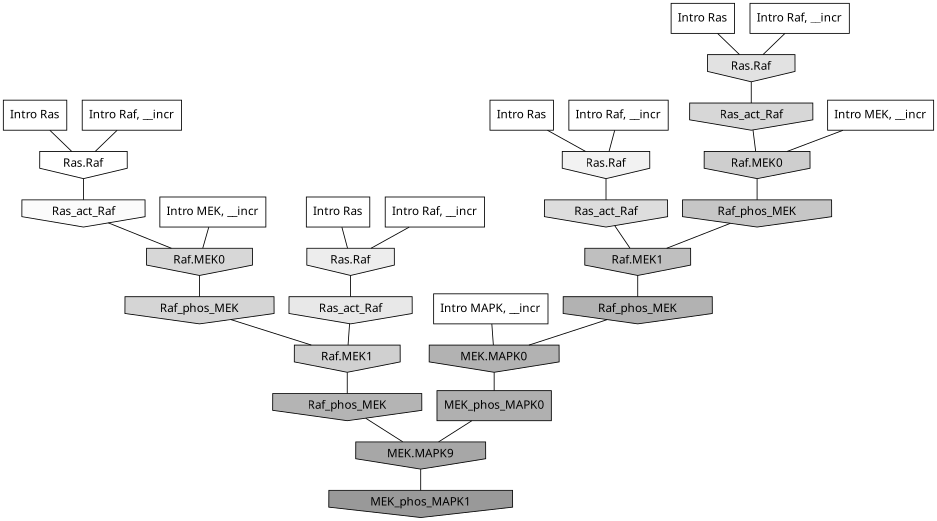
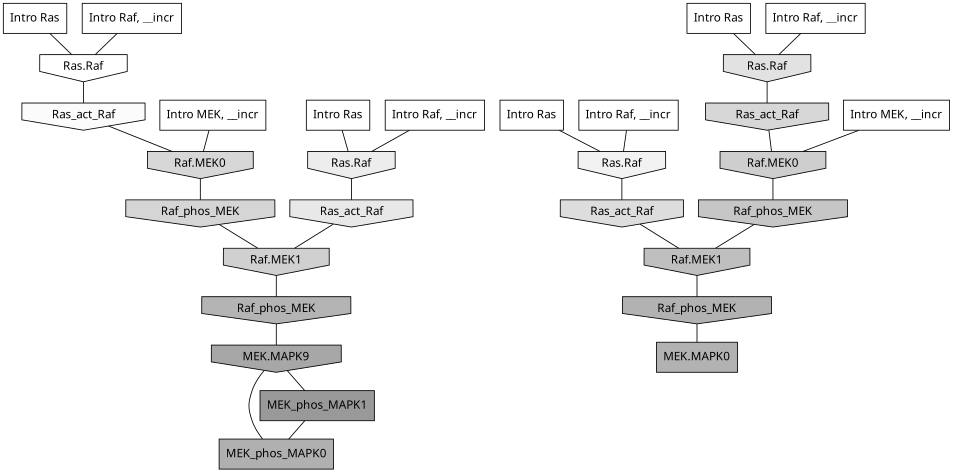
(491, 309) -> none
(494, 357) -> (697, 357)
(494, 382) -> (297, 430)
(421, 503) -> (317, 406)
